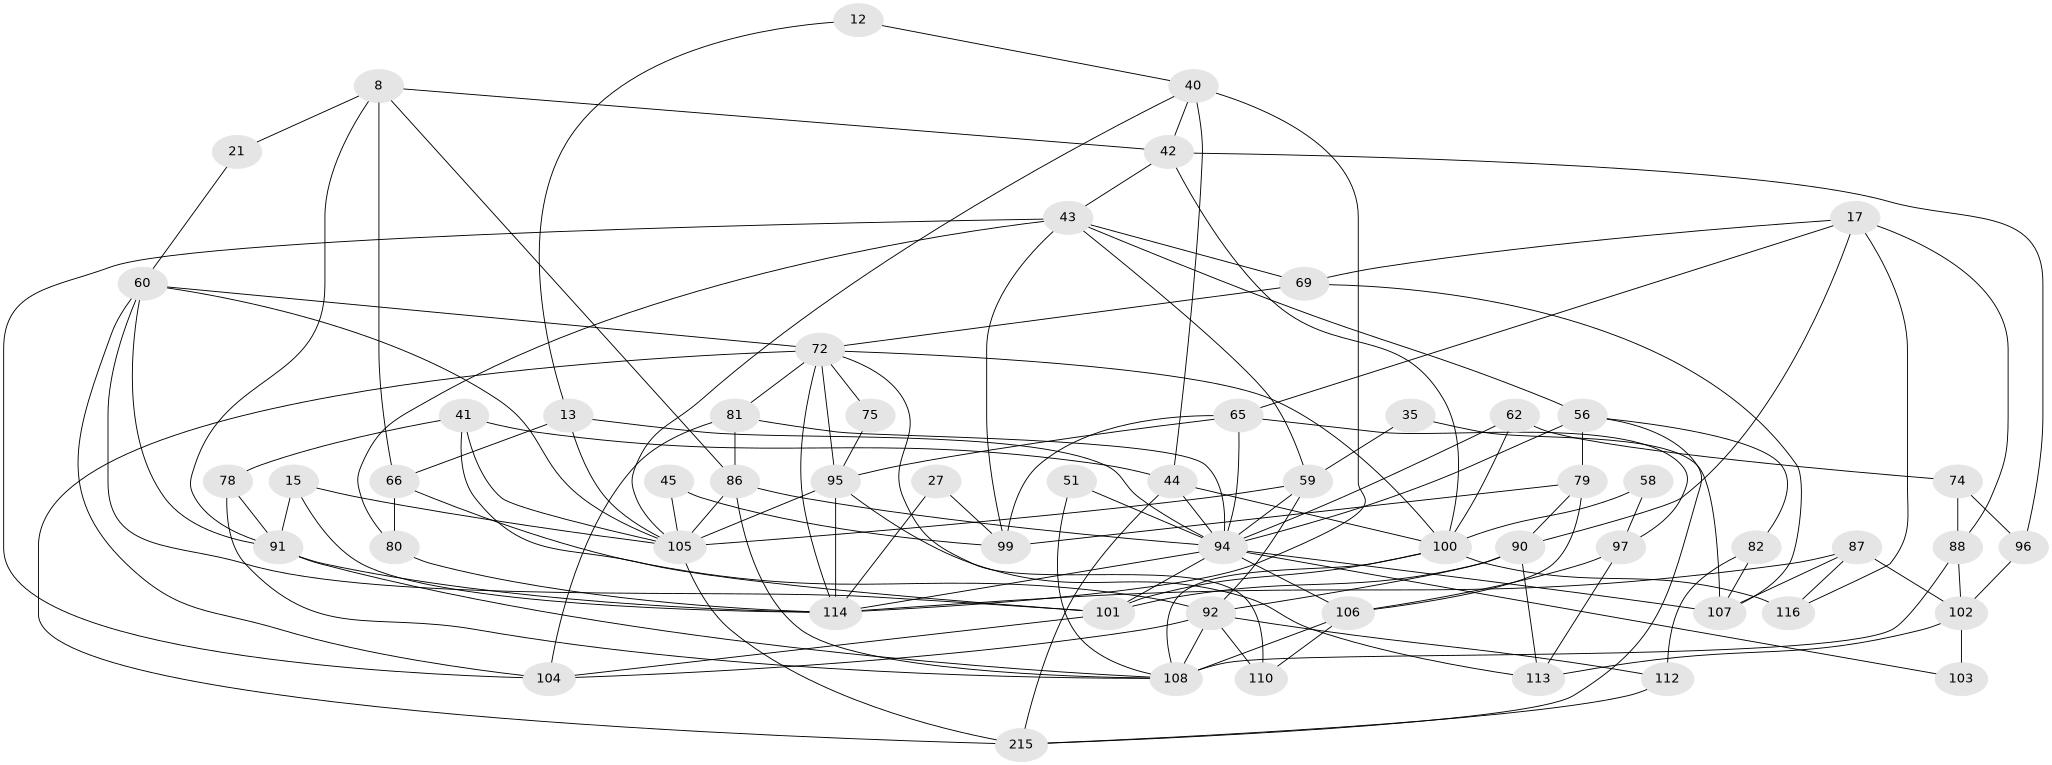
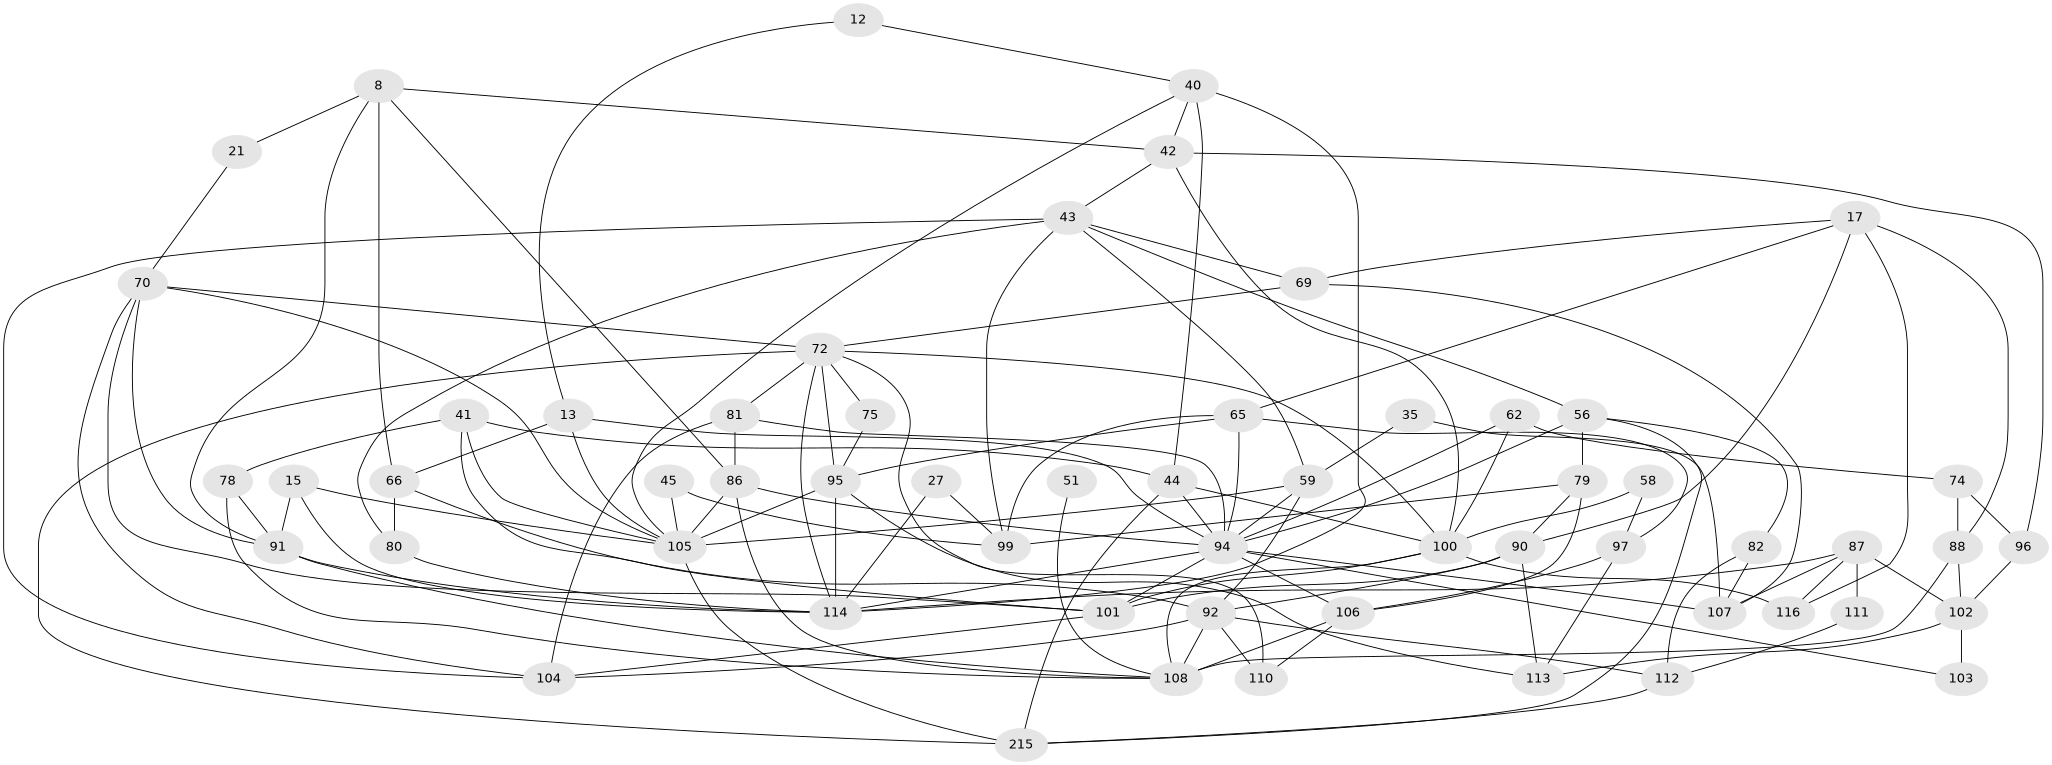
(143, 284) -> (143, 284)
(1147, 514) -> none
none -> (1857, 613)
